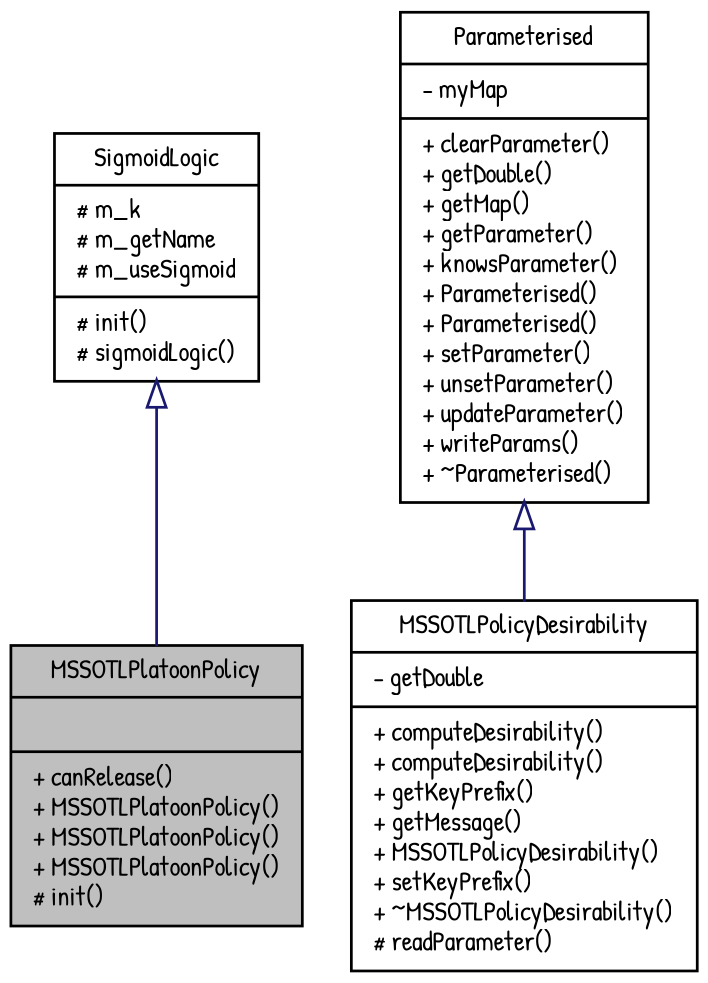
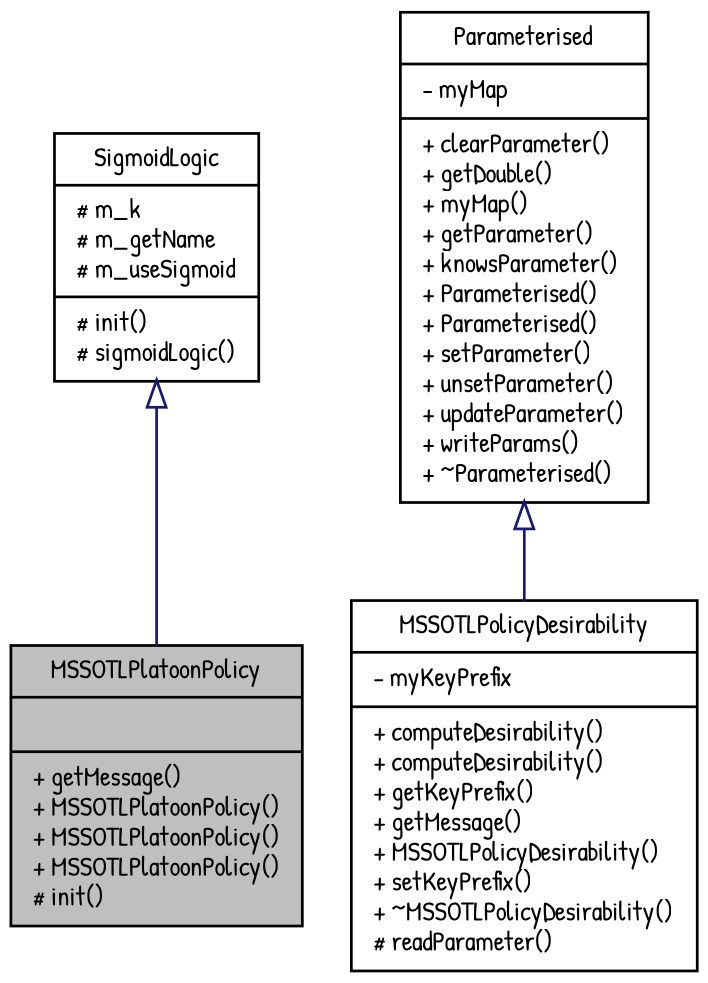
(477, 204) -> (477, 204)
(429, 678) -> (444, 678)
(103, 778) -> (108, 778)
